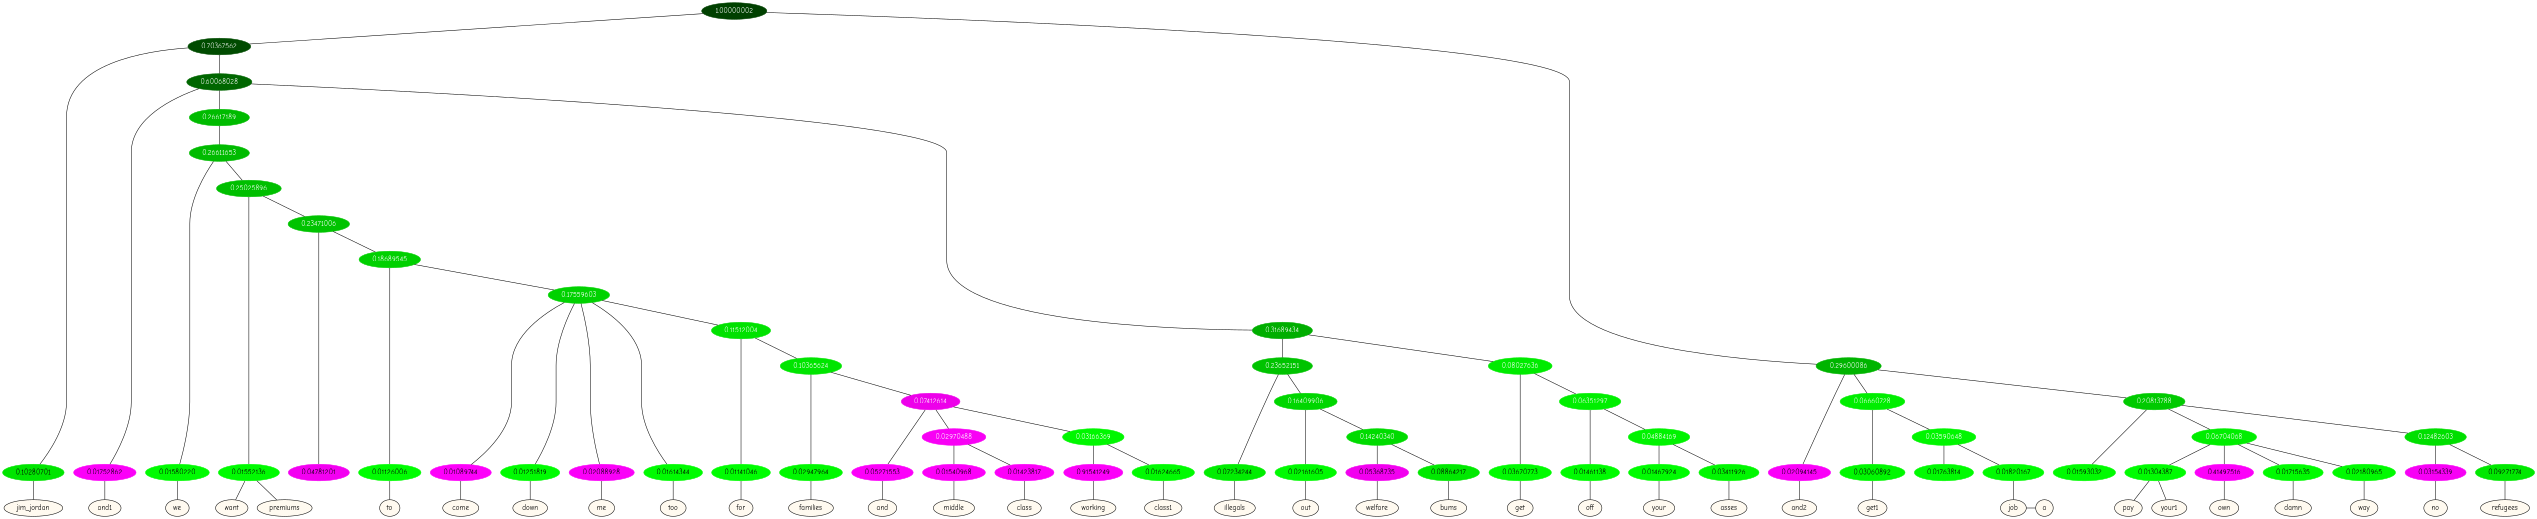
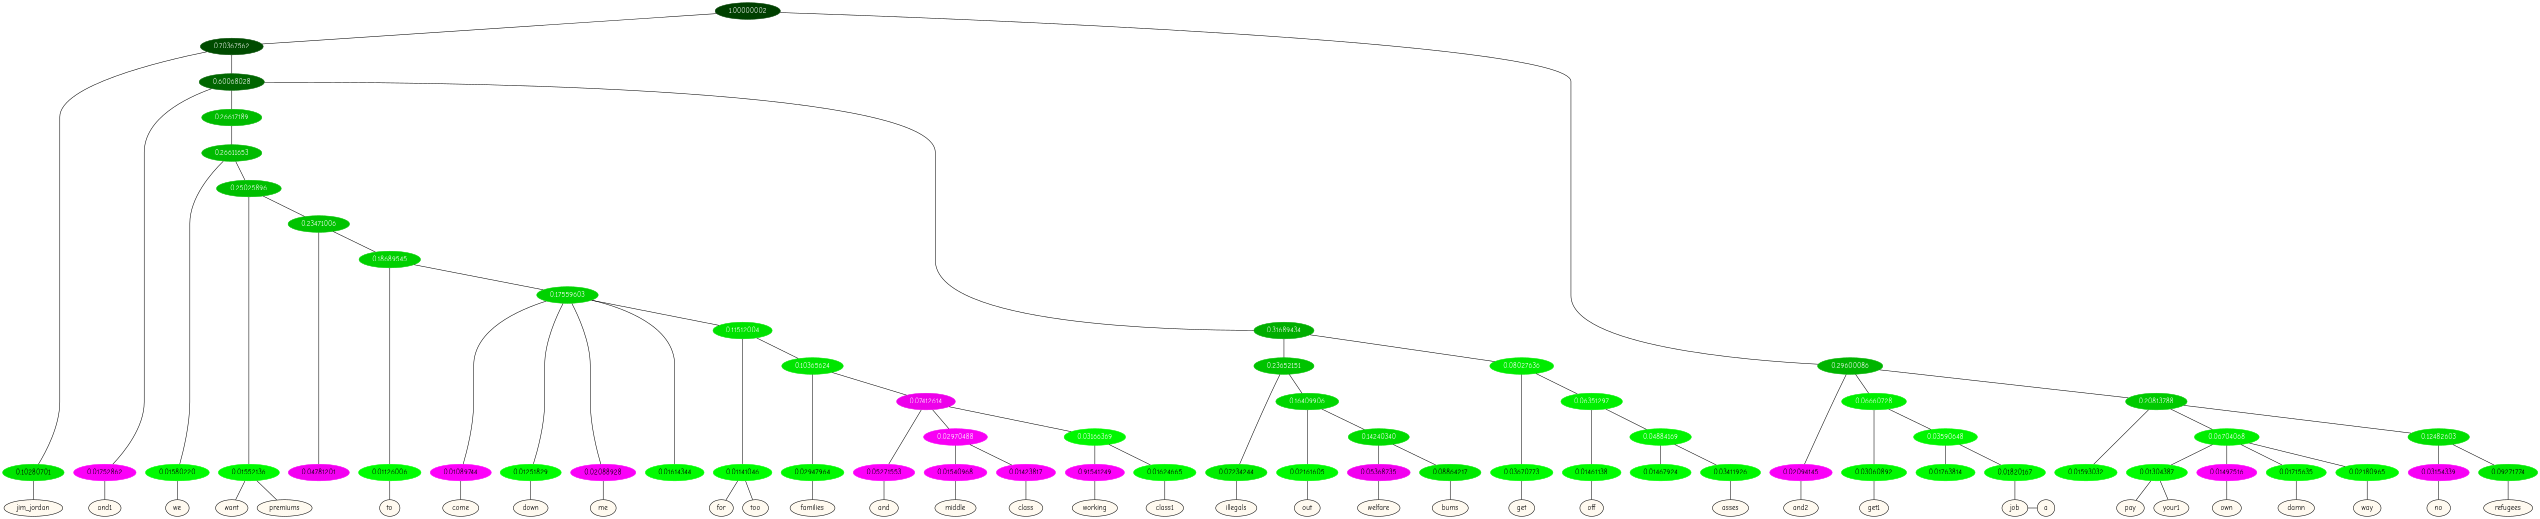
(530, 473) -> (531, 473)
(2224, 473) -> (2227, 473)
(673, 490) -> (749, 490)
(1659, 508) -> none
